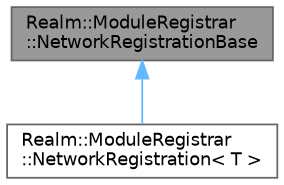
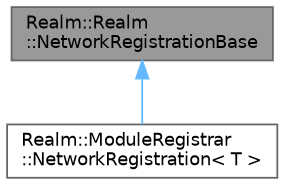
(142, 34) -> (142, 34)
